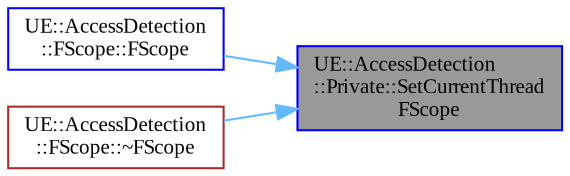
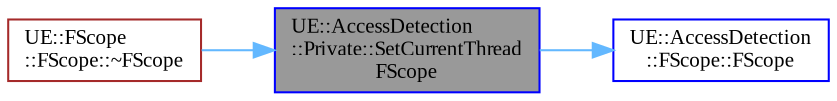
(250, 60) -> (566, 50)
(116, 137) -> (105, 50)
